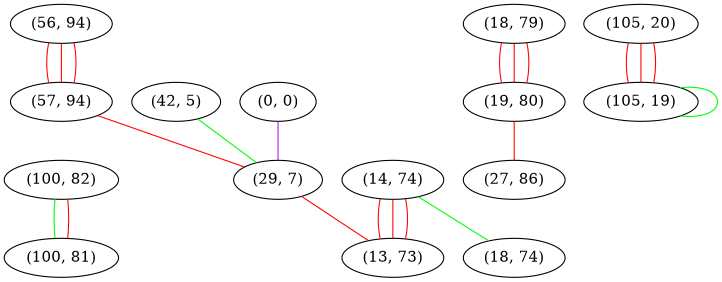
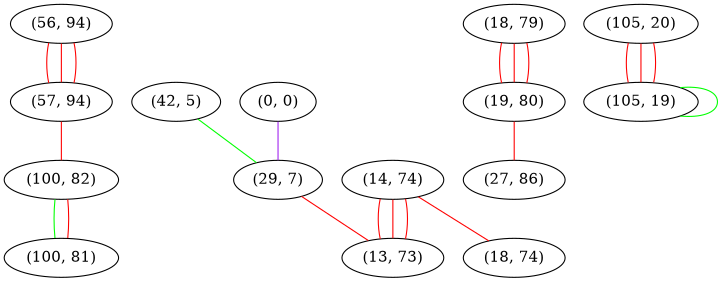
(171, 141) -> (61, 141)
(454, 219) -> (454, 219)
